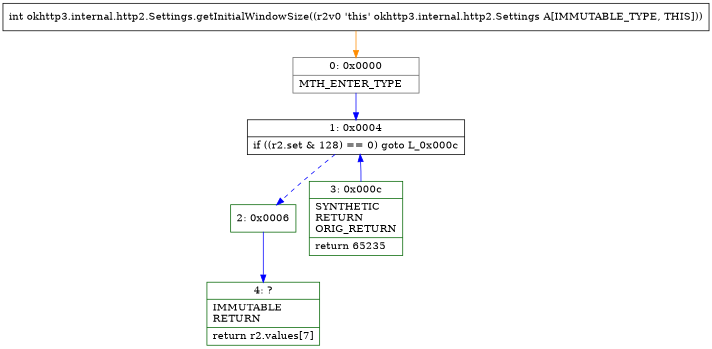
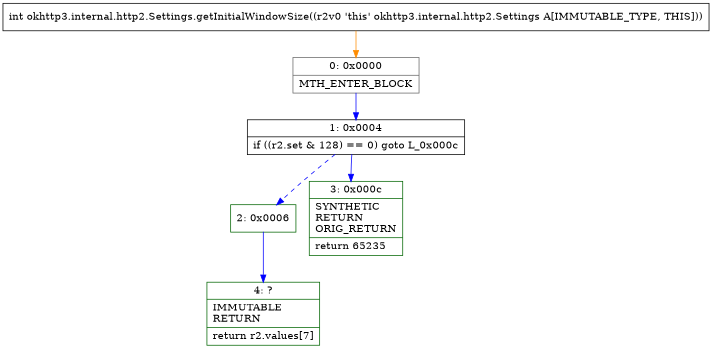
(351, 84) -> (356, 84)
(361, 172) -> (351, 164)
